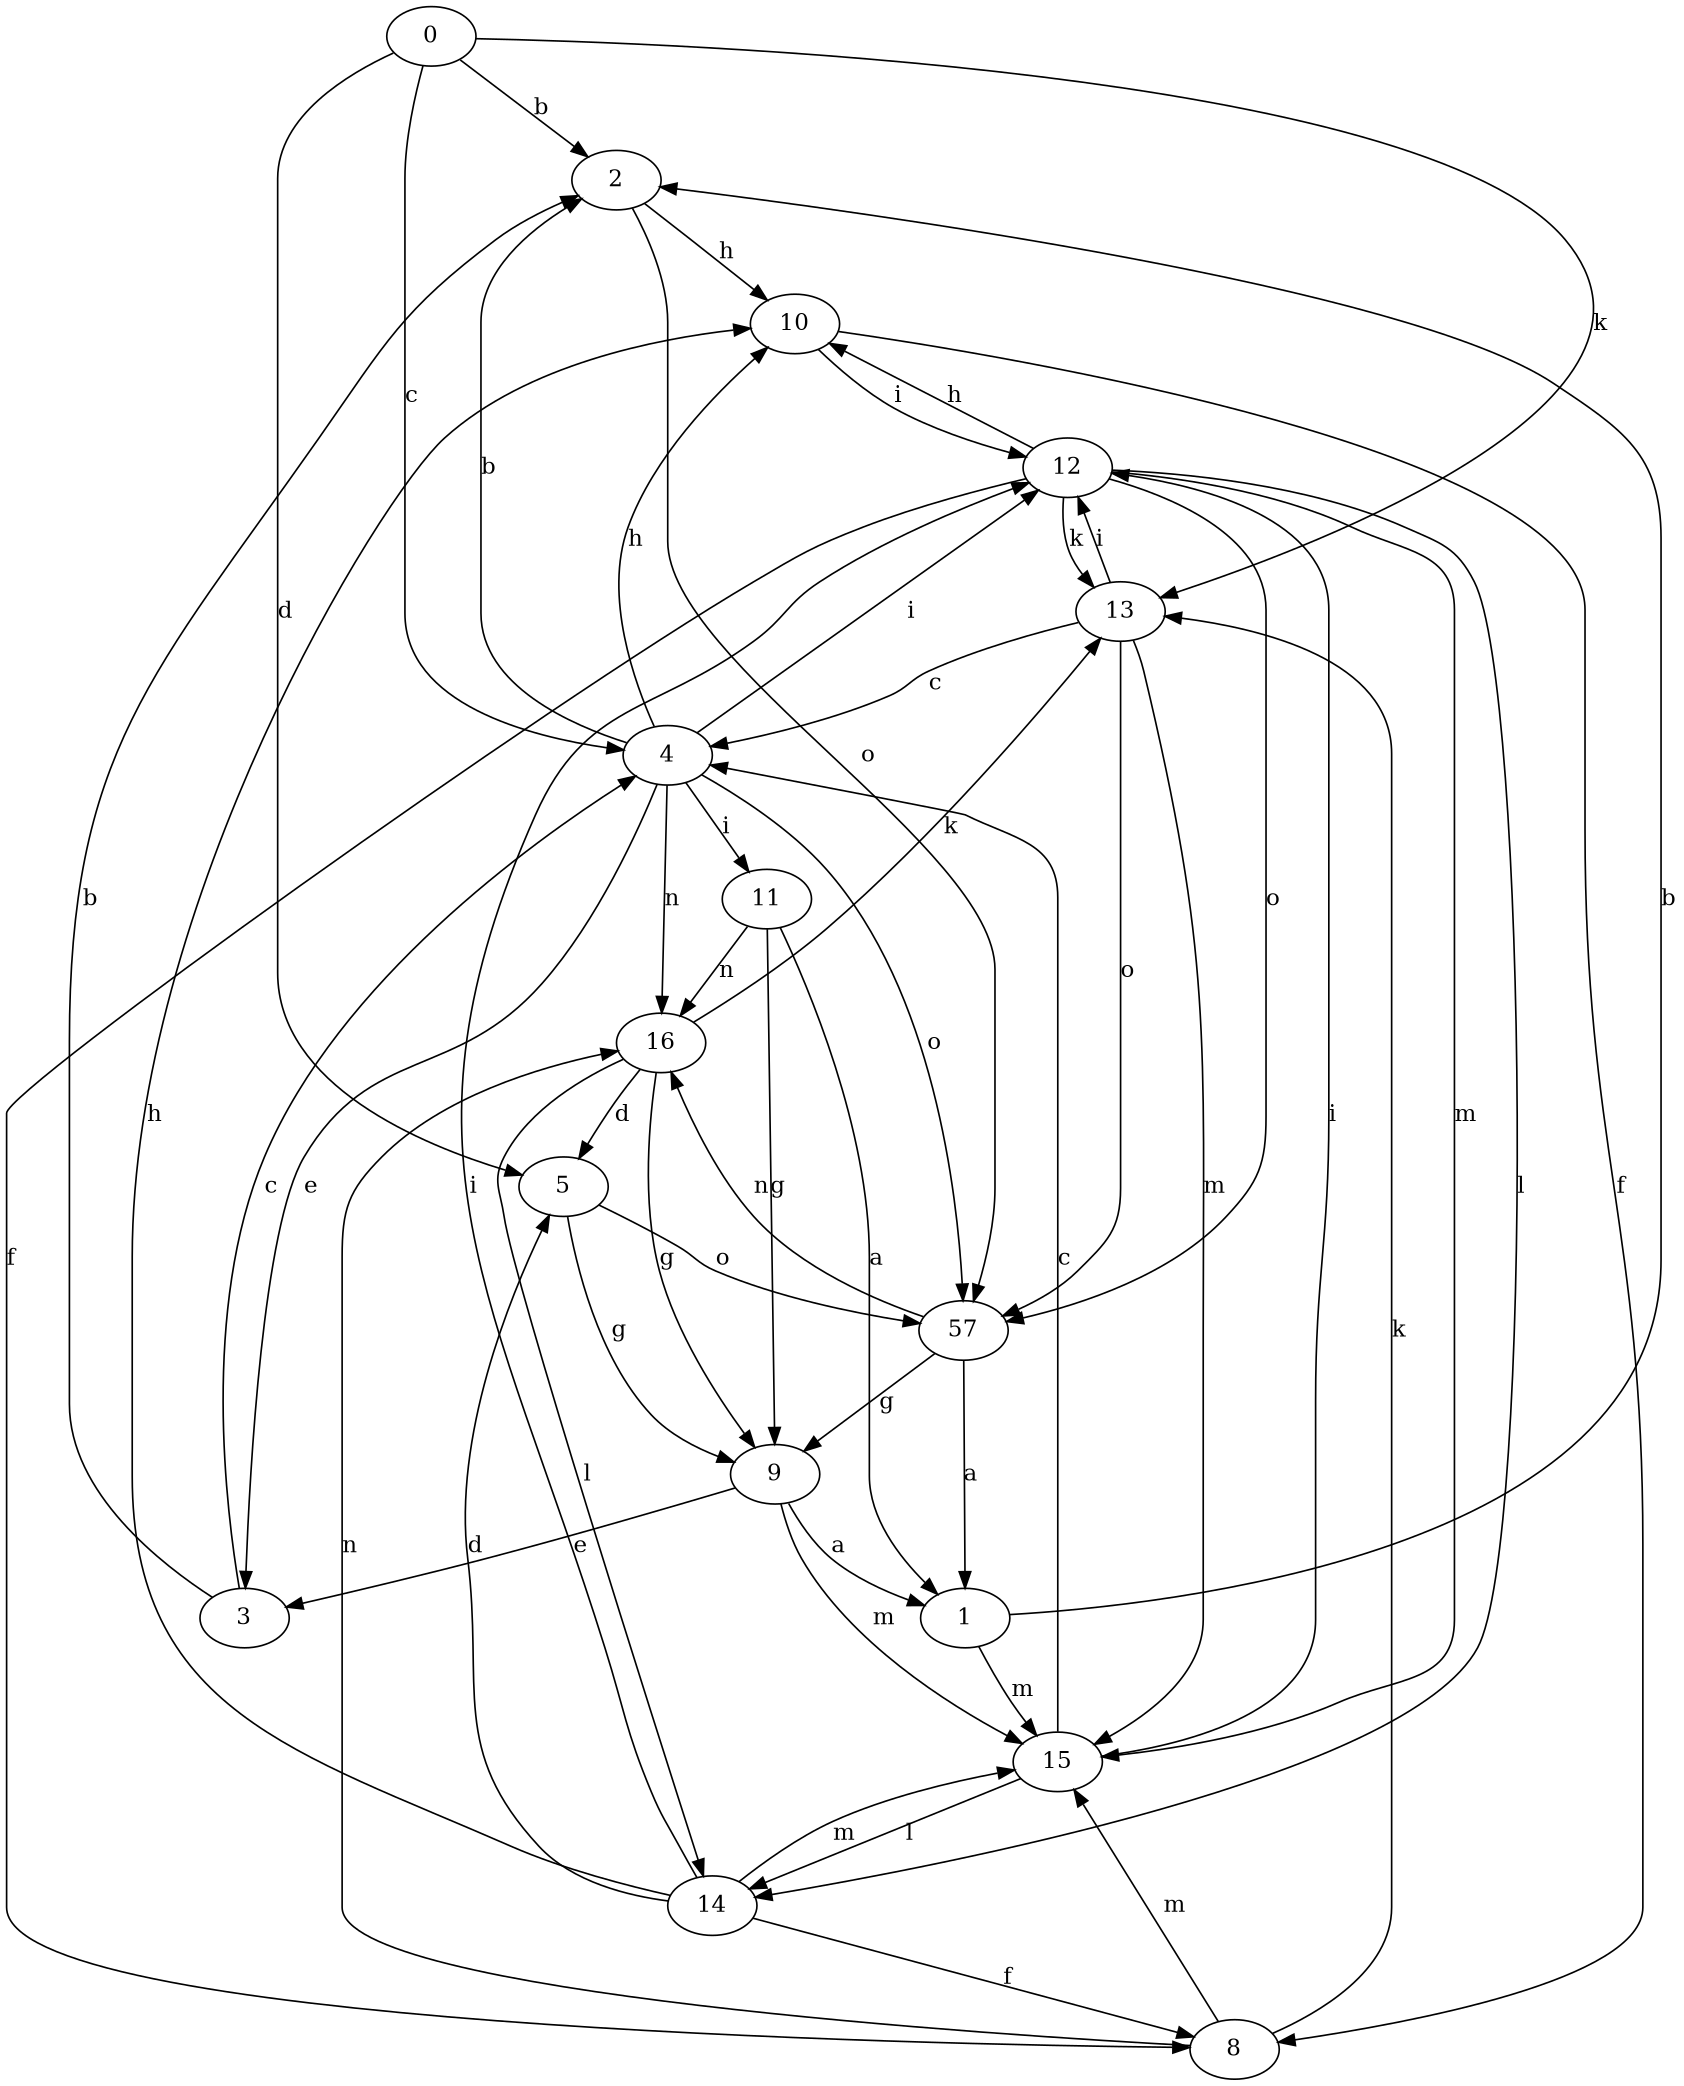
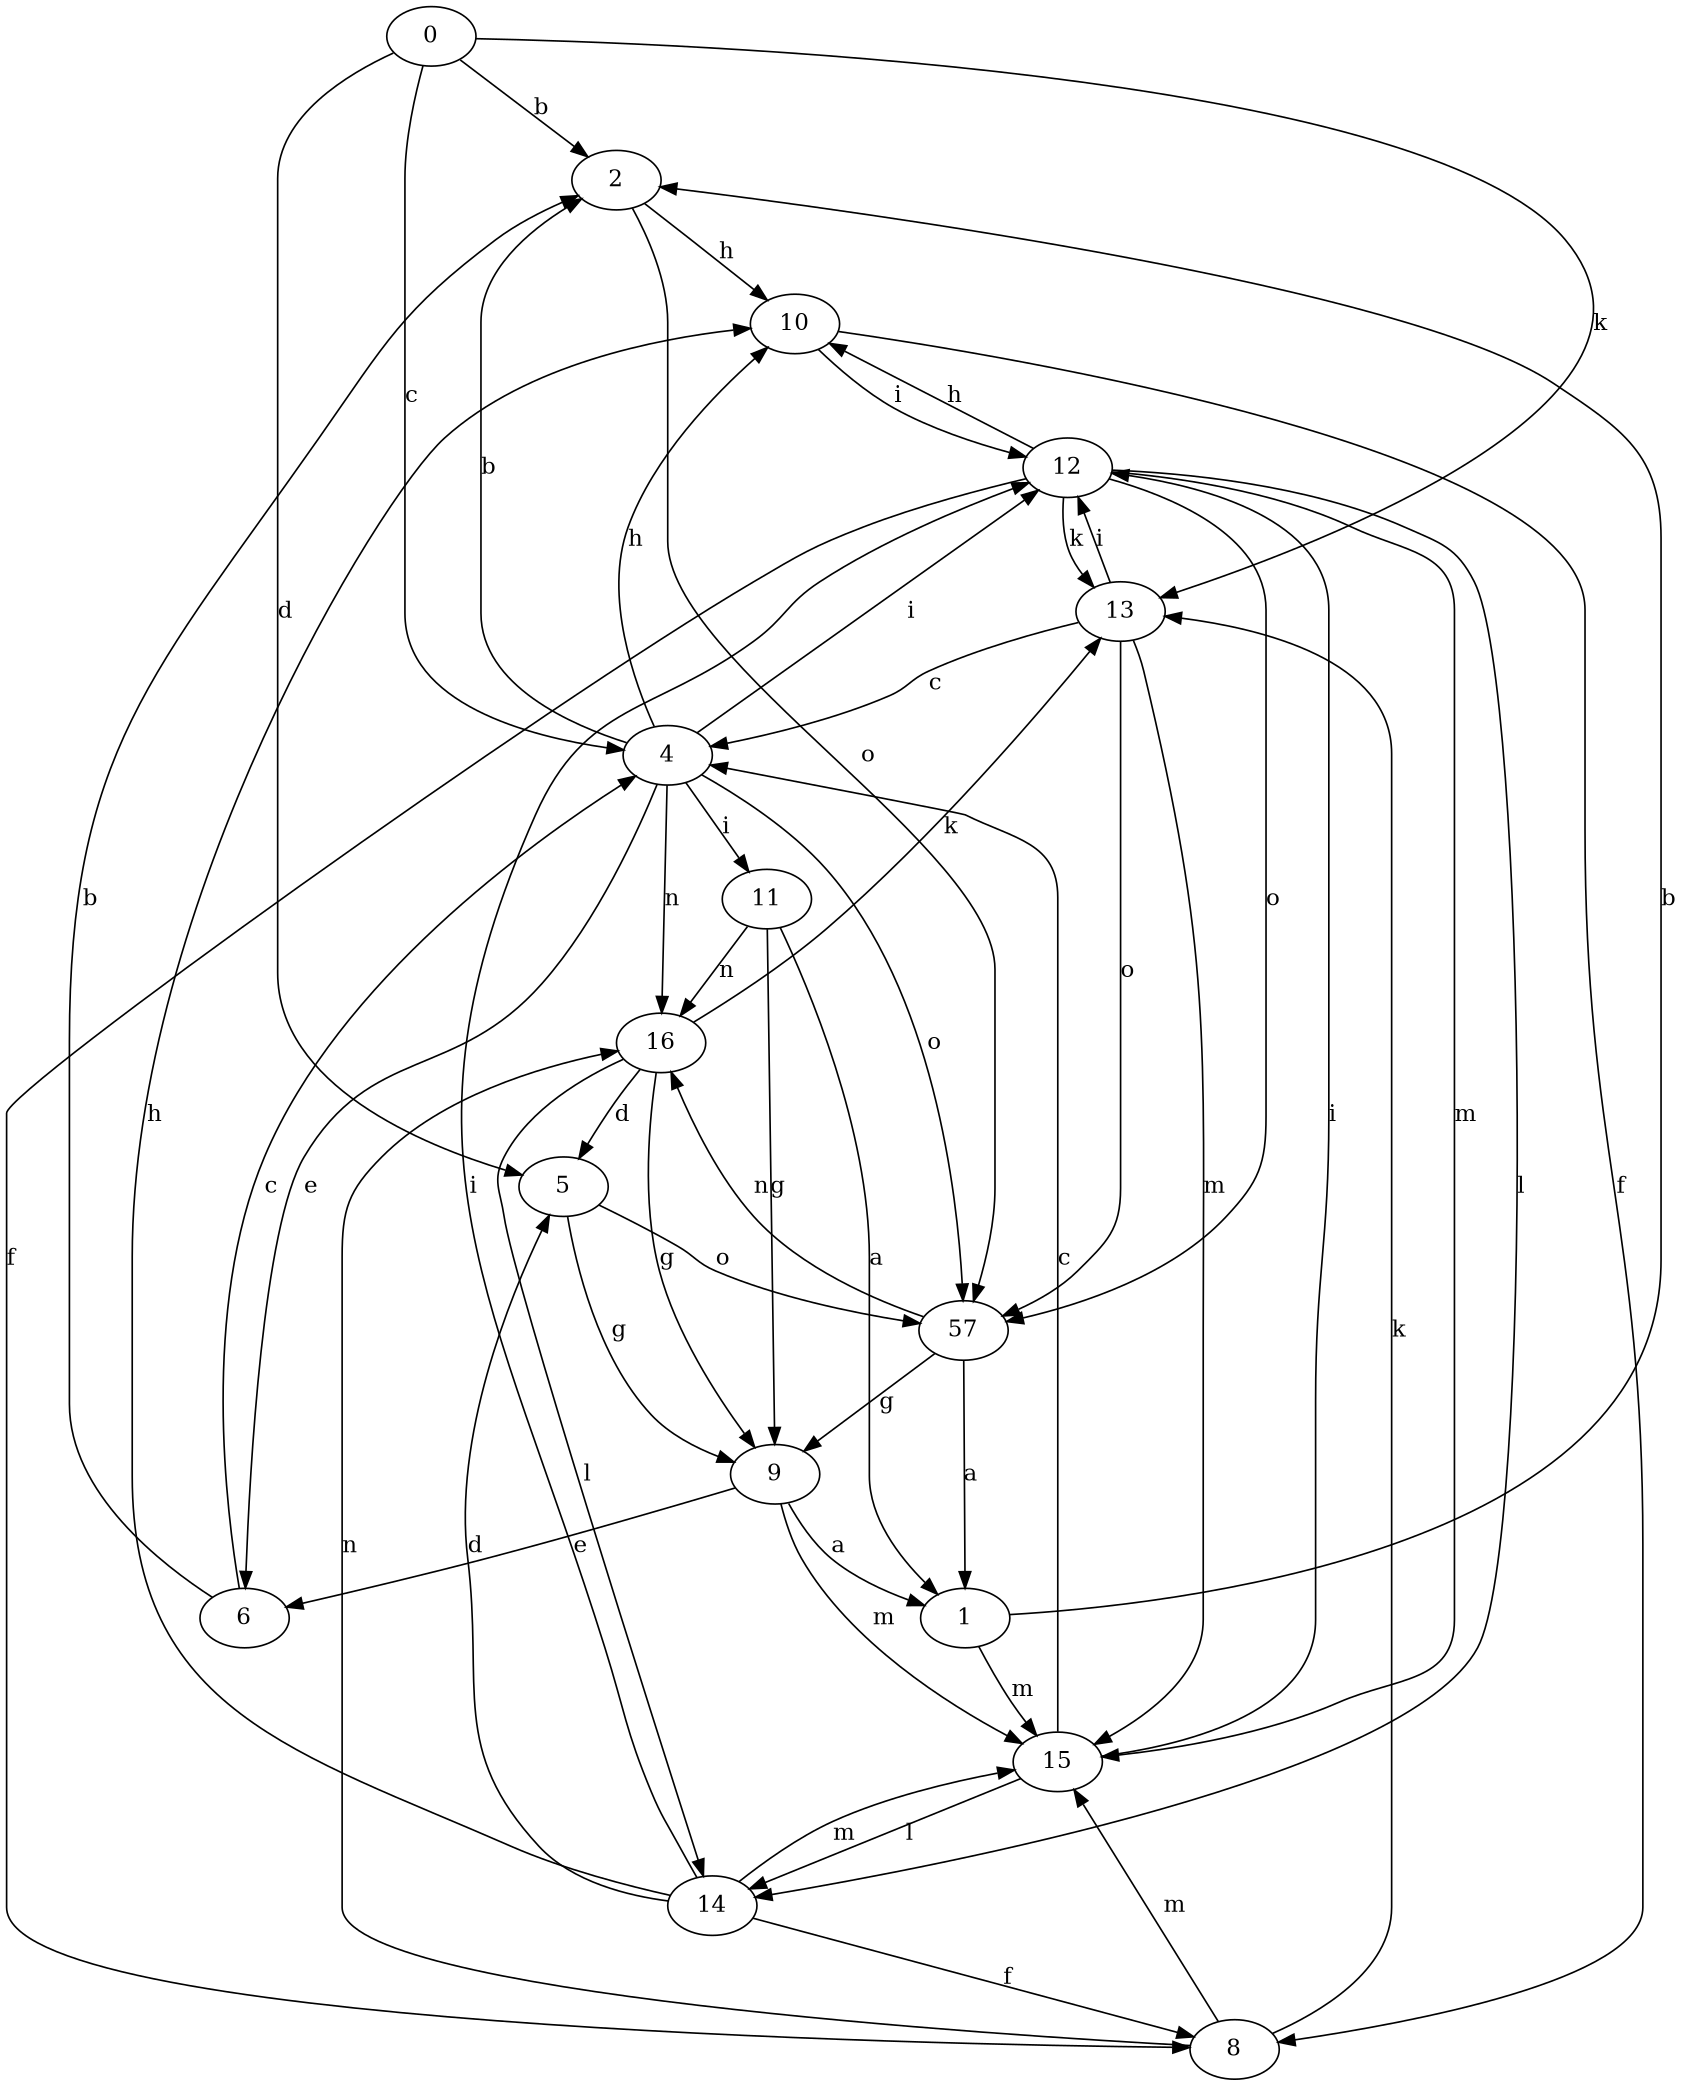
(245, 1618) -> (245, 1618)
